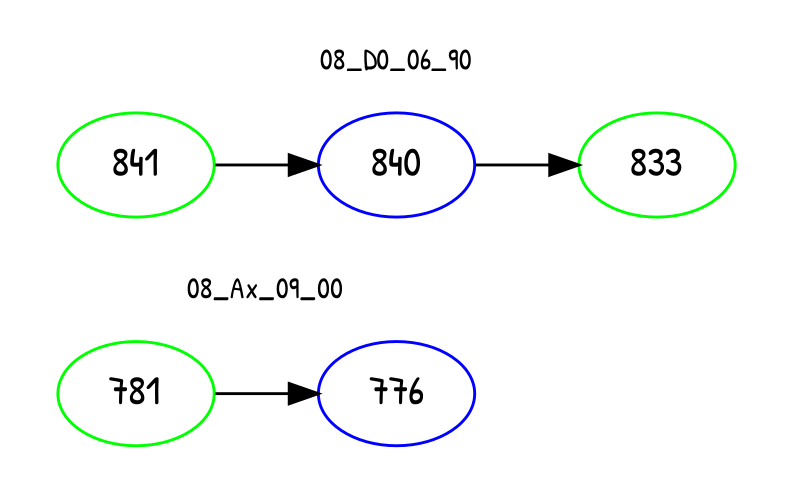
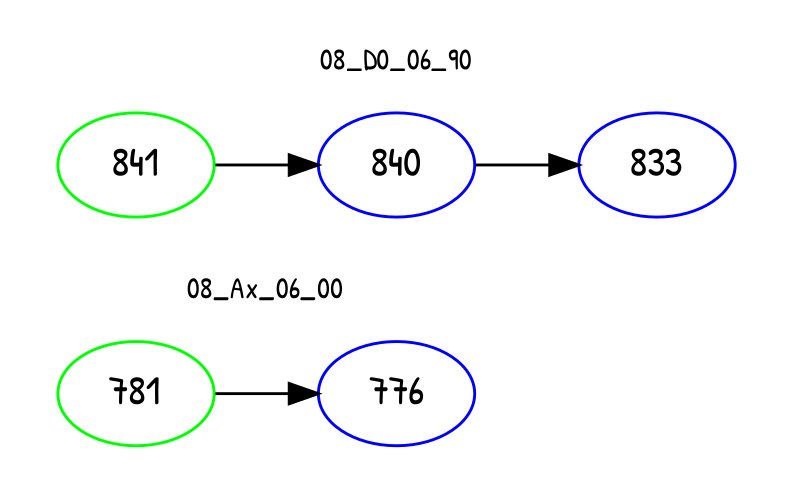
(657, 165) -> (657, 165)
(266, 291) -> (266, 291)
